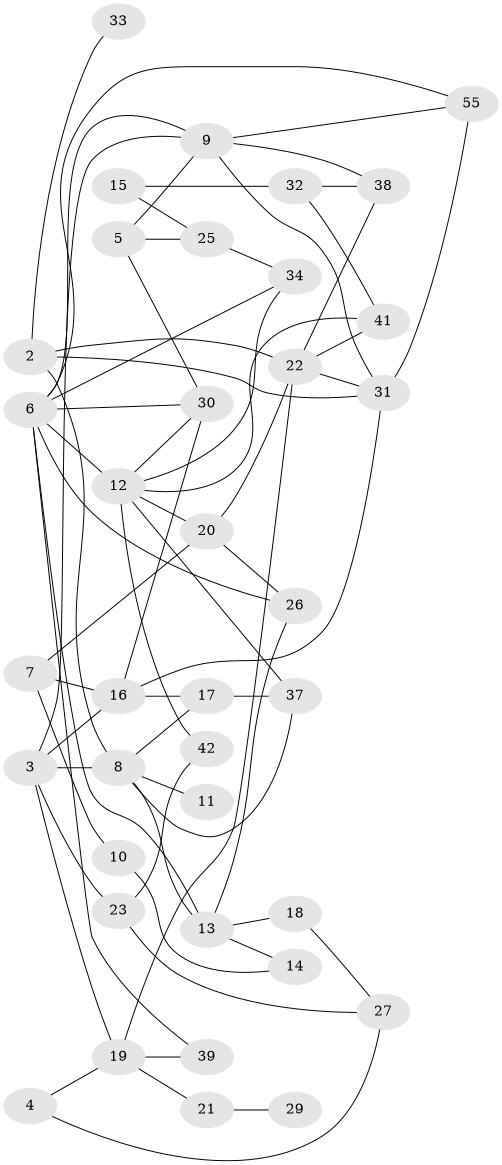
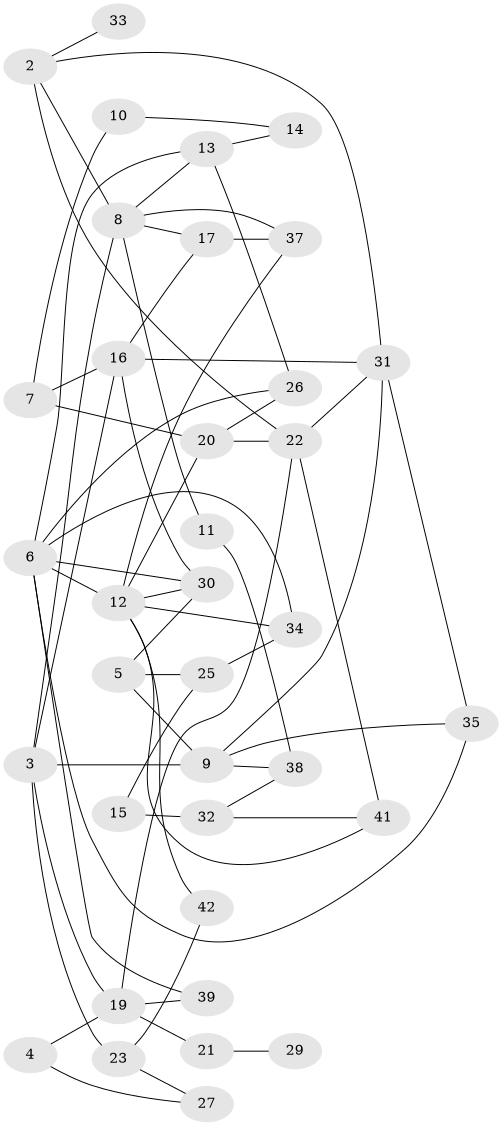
(472, 104) -> (472, 724)
(69, 212) -> none
(343, 269) -> (267, 656)
(295, 914) -> none
